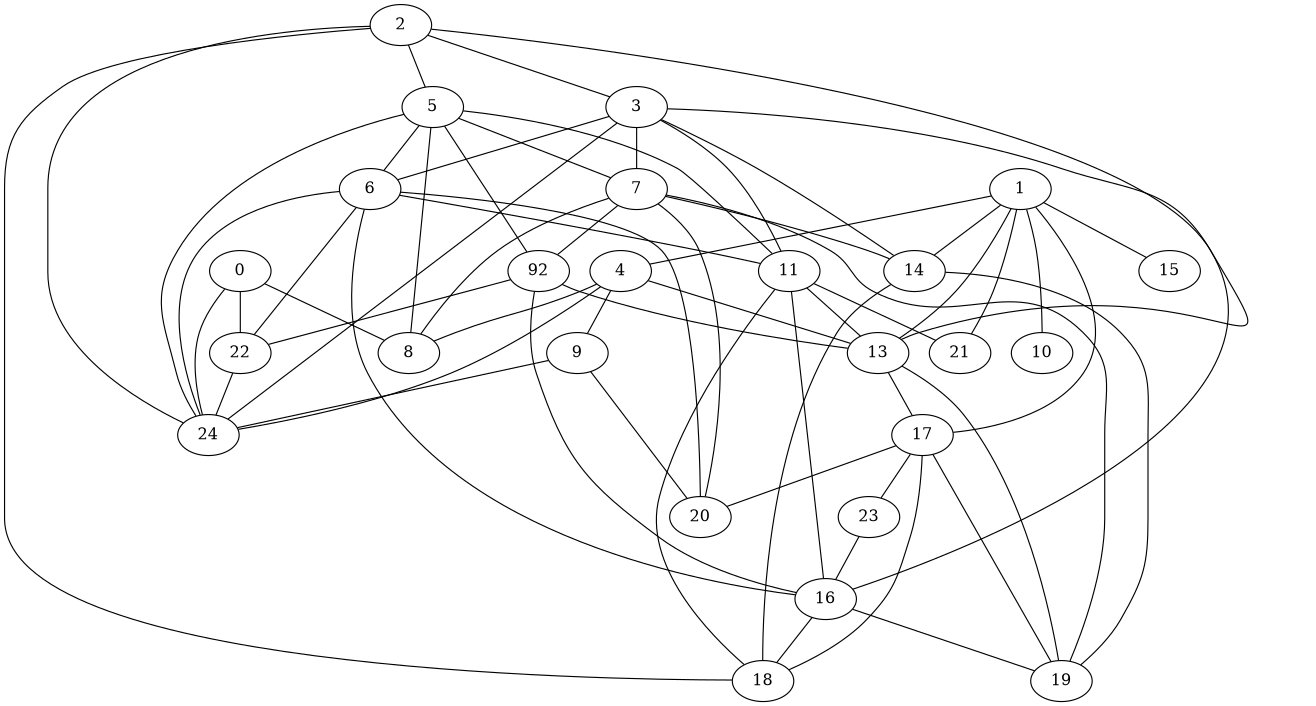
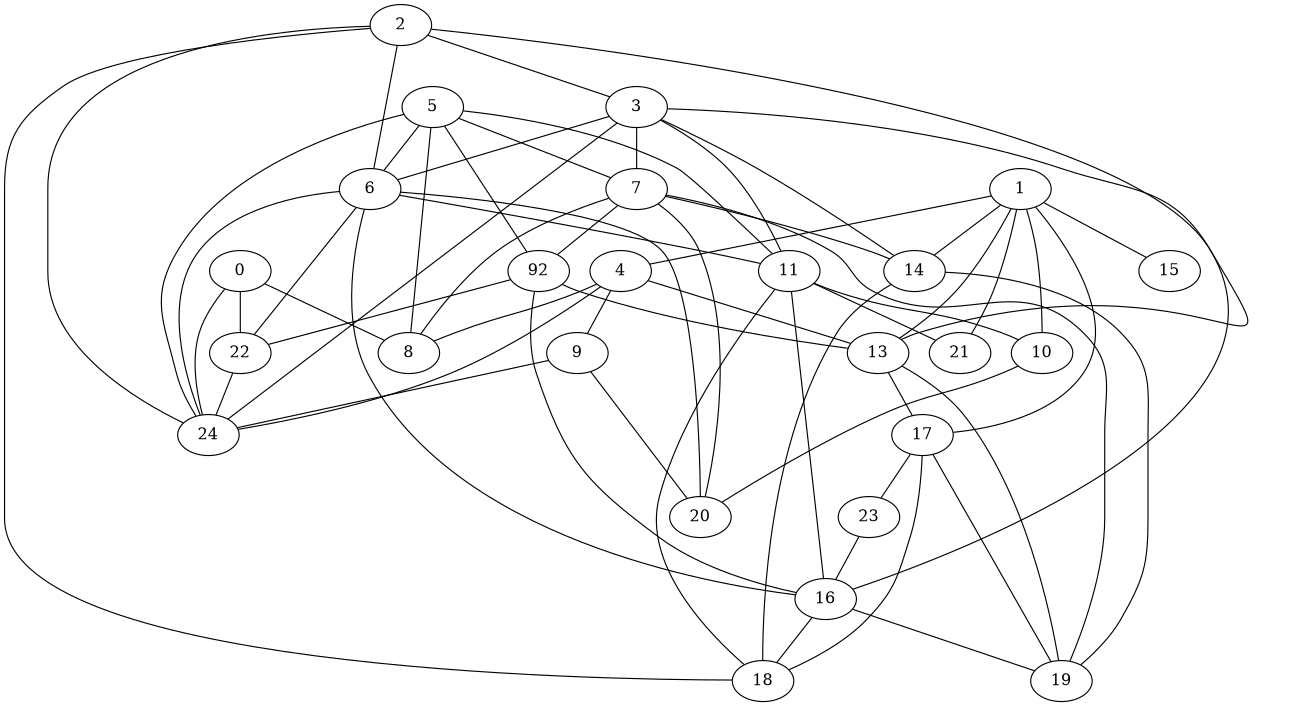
(417, 66) -> (386, 107)
(834, 312) -> (890, 306)
(820, 473) -> (865, 422)
